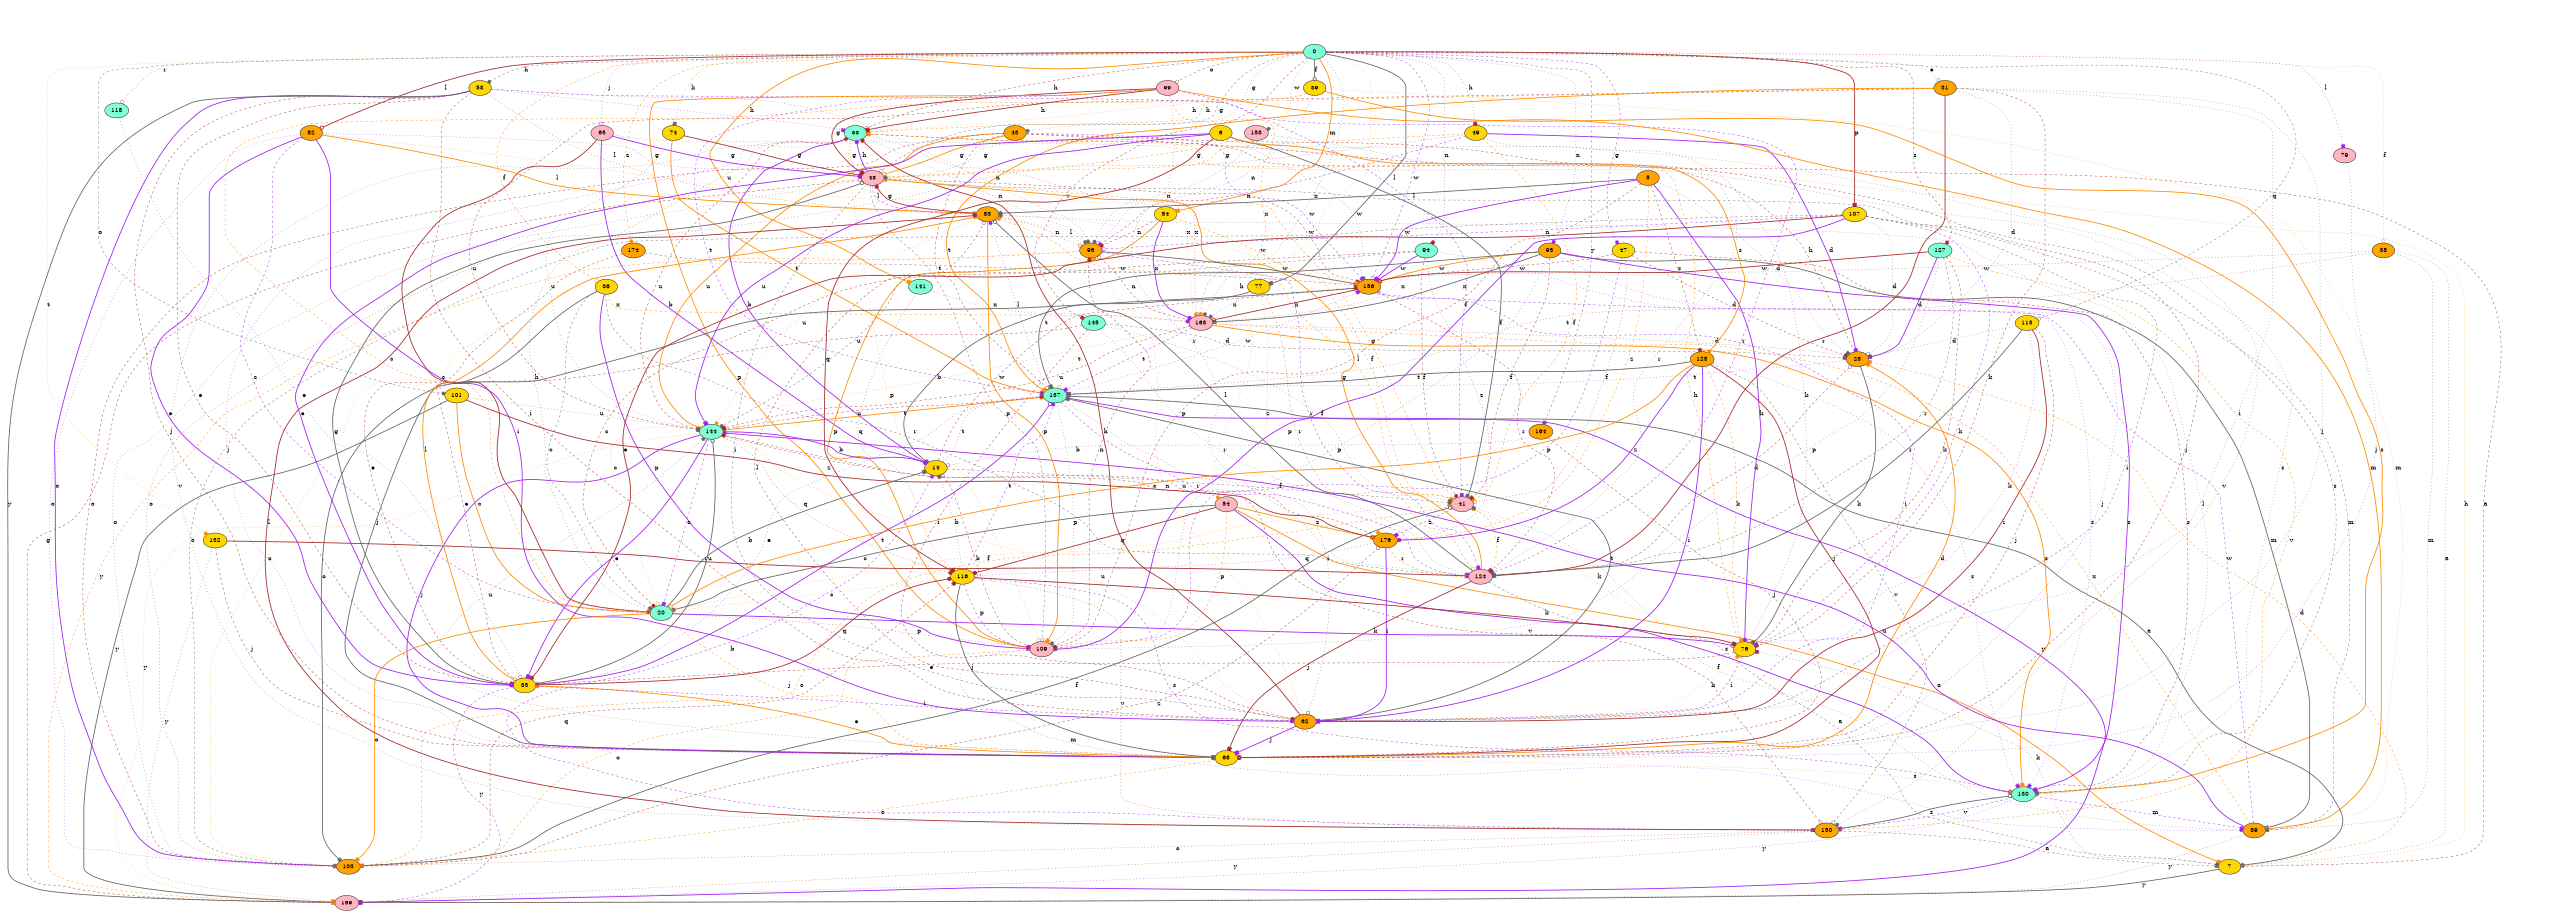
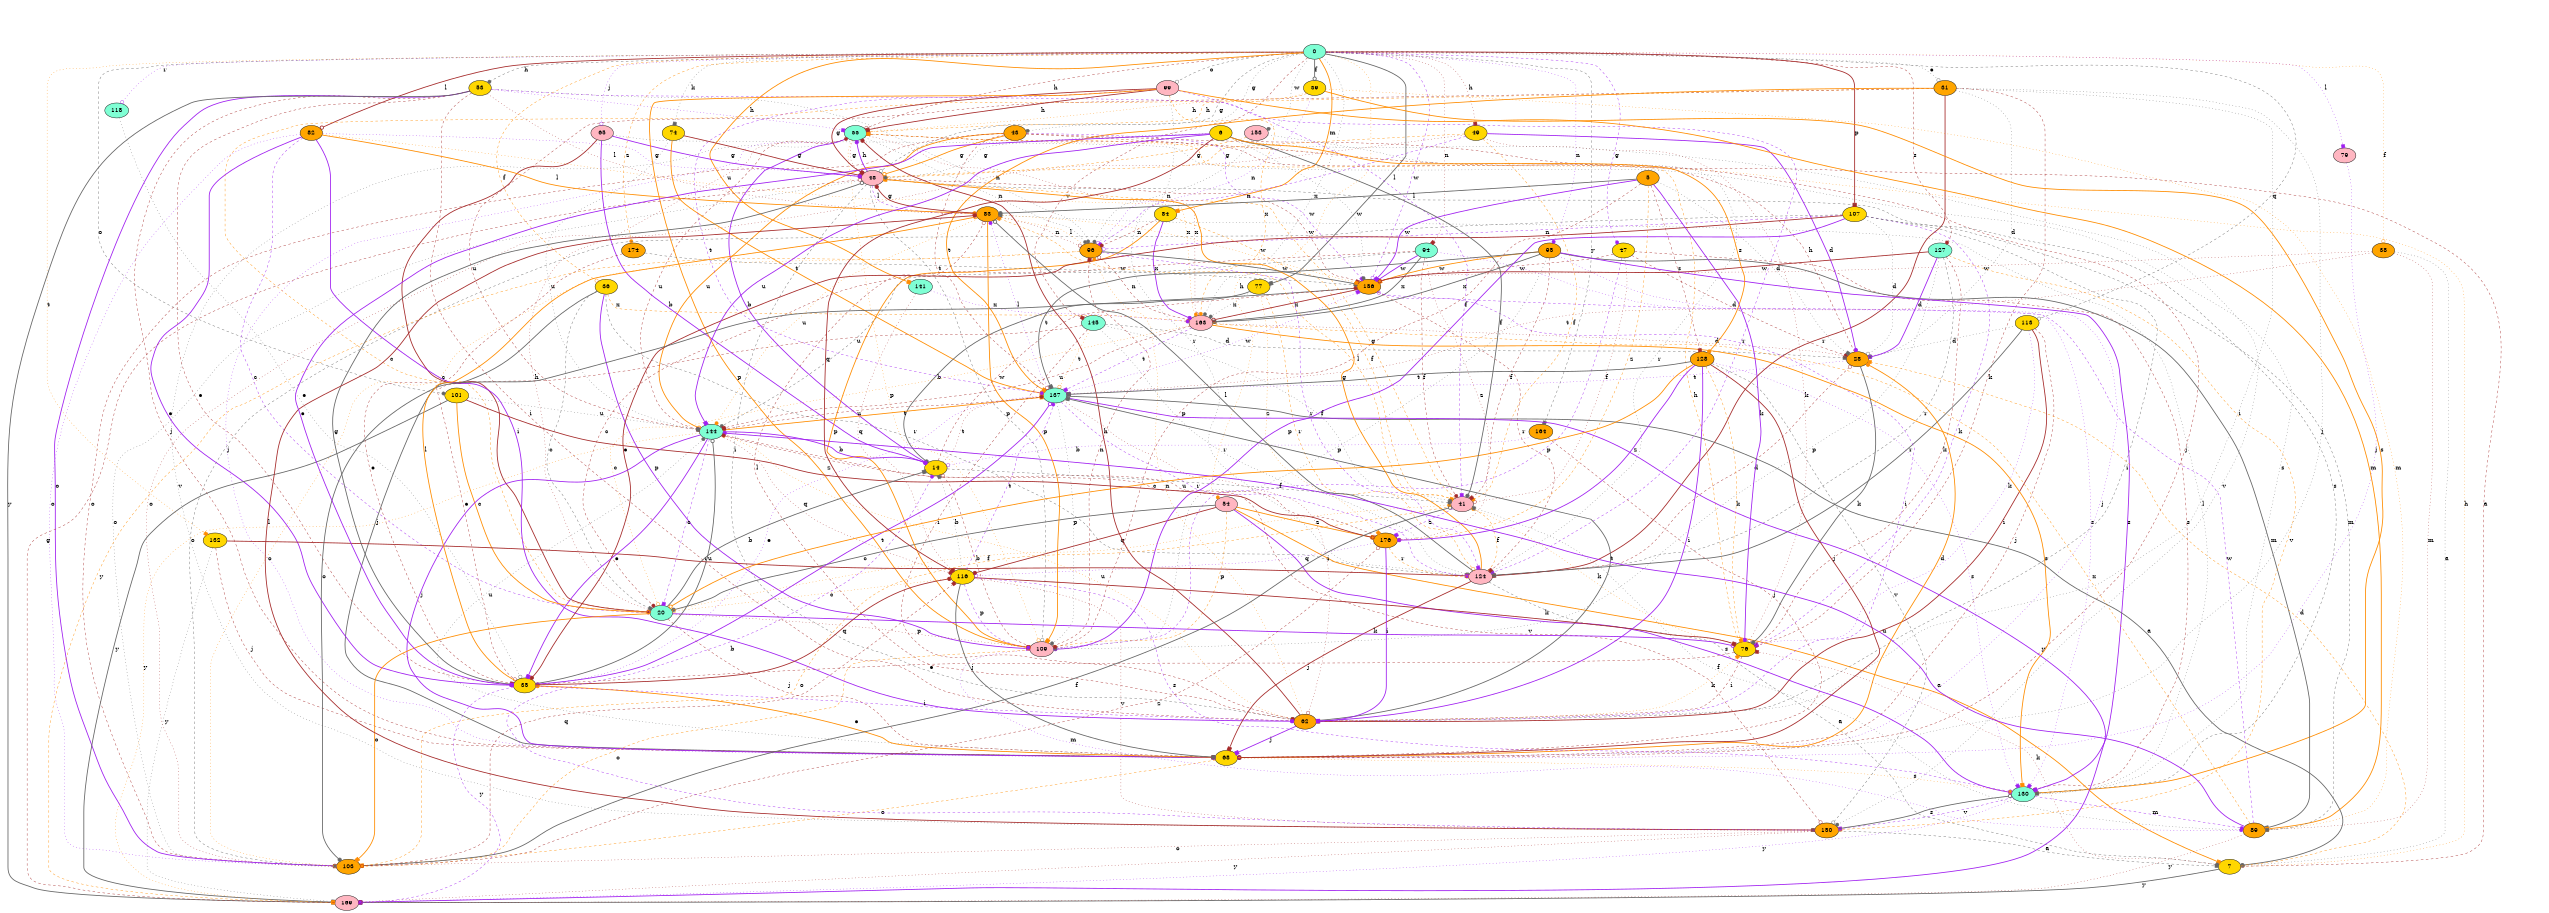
(1333, 308) -> (1333, 308)
(908, 739) -> (908, 739)
